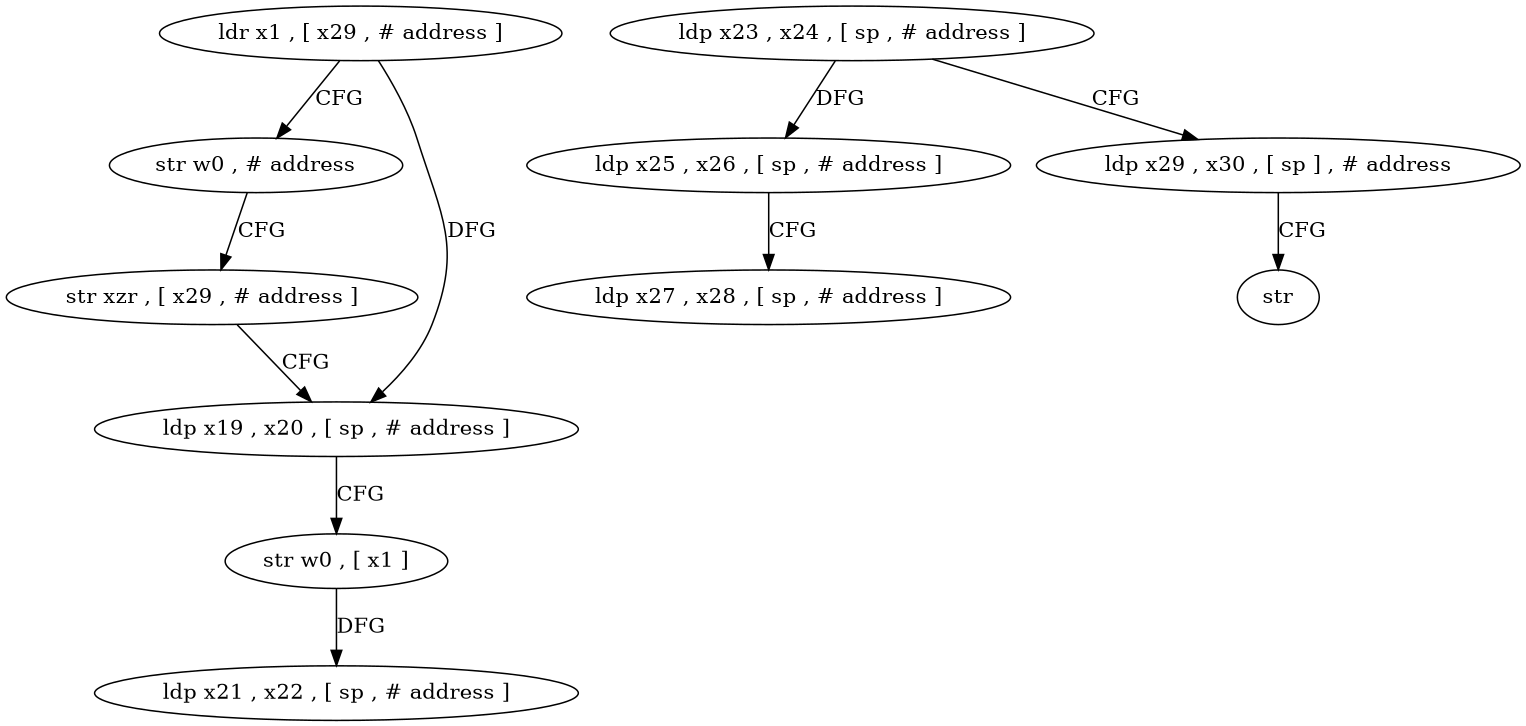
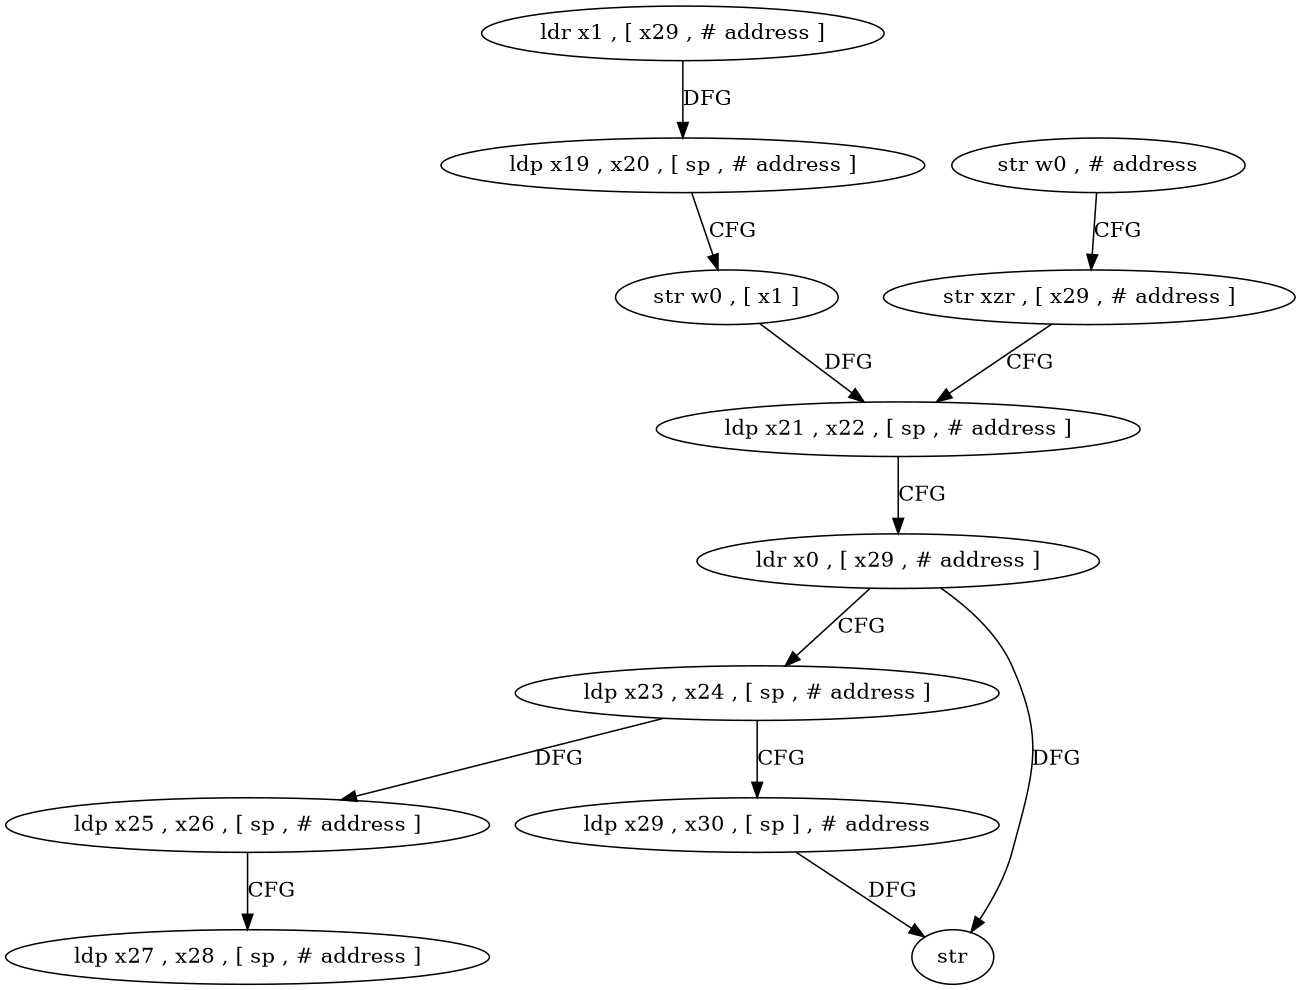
(313, 93) -> none
(1303, 231) -> (893, 891)
(269, 358) -> (1000, 359)
none -> (898, 561)
